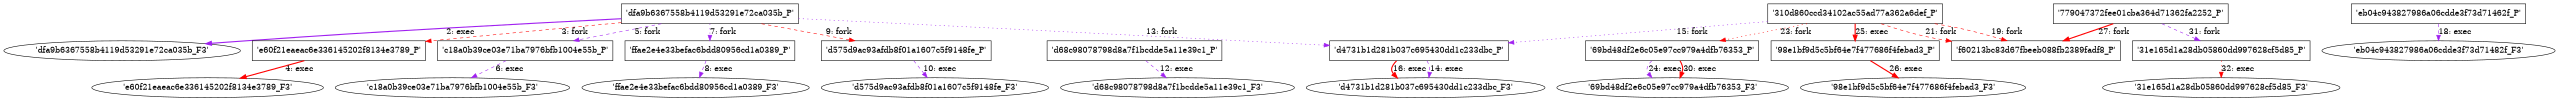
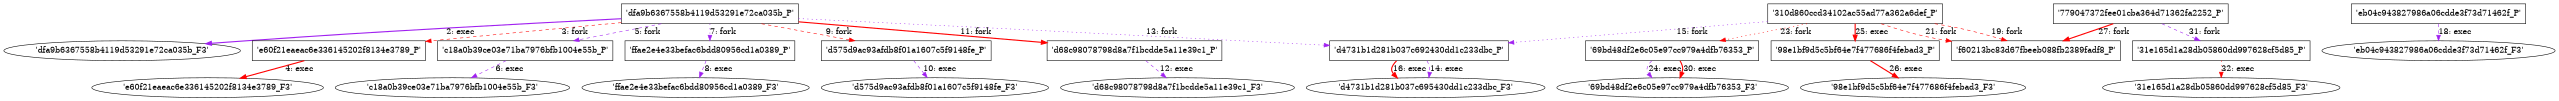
none -> (920, 32)
(1419, 51) -> (1419, 51)
(2439, 51) -> (2439, 51)
